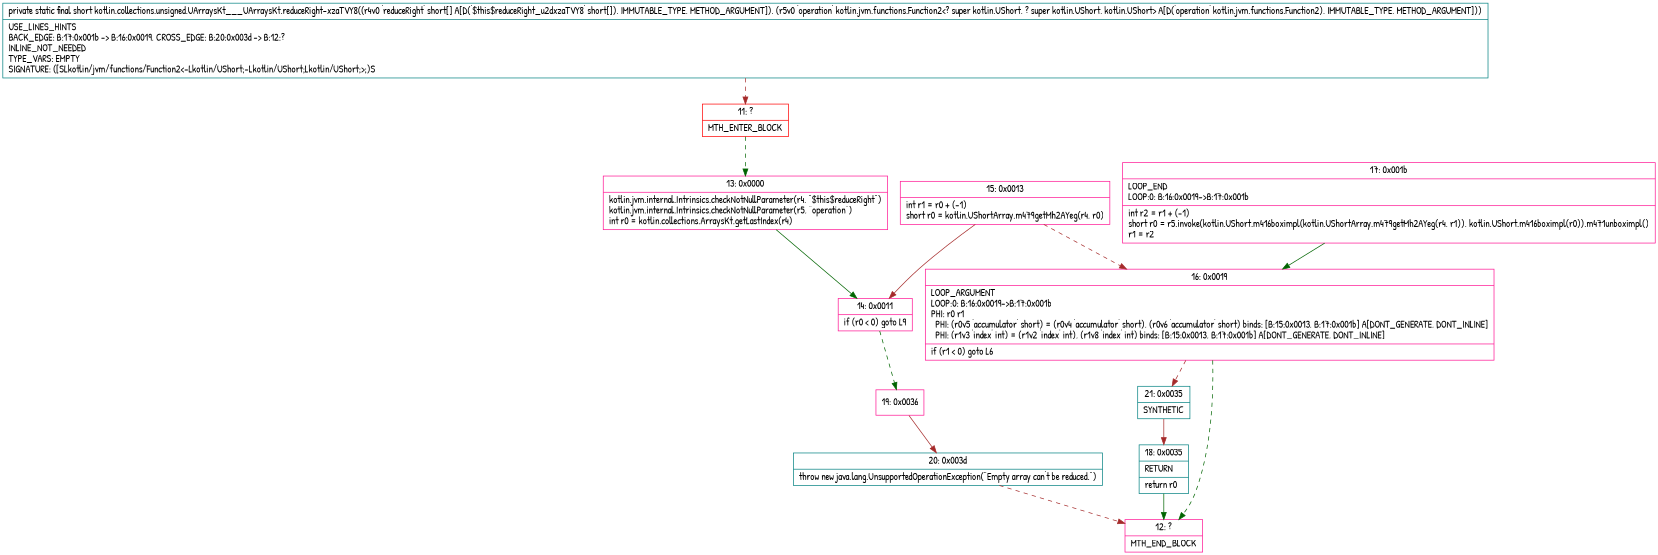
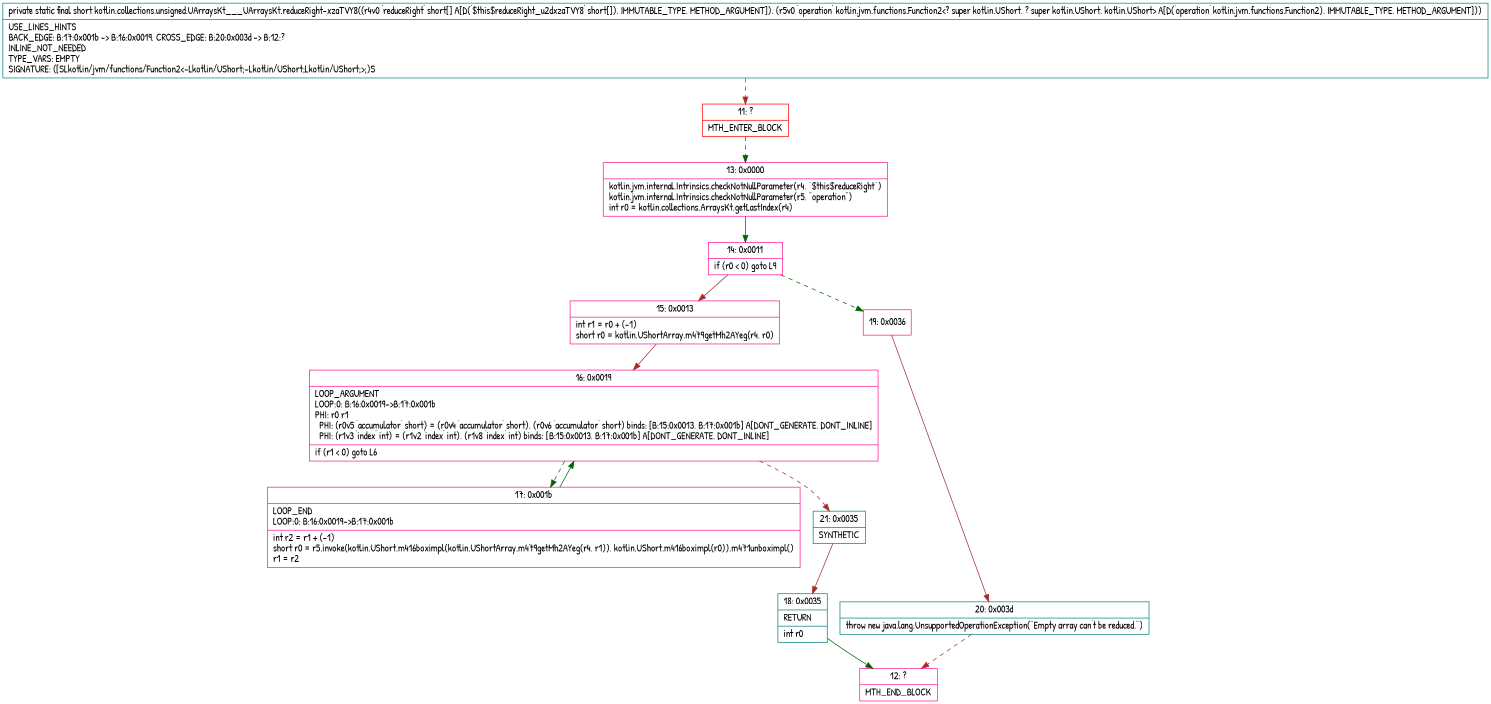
(1082, 245) -> (647, 354)
(933, 257) -> (716, 285)
(1208, 440) -> (559, 471)
(1161, 485) -> (793, 634)
